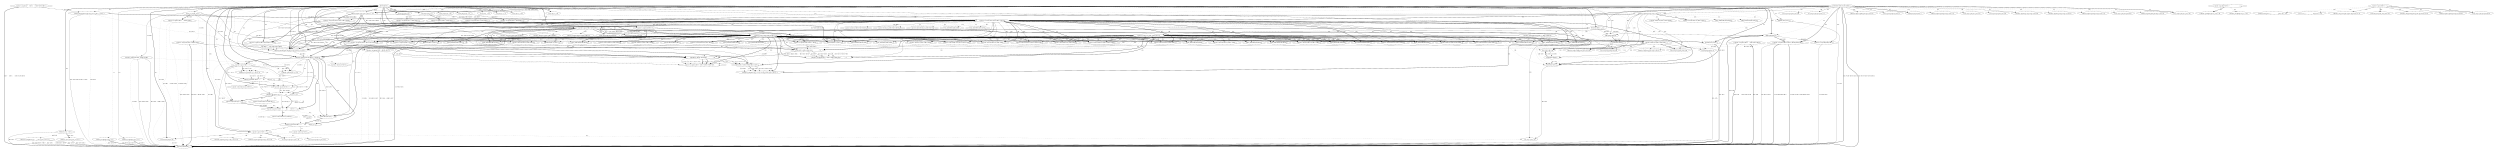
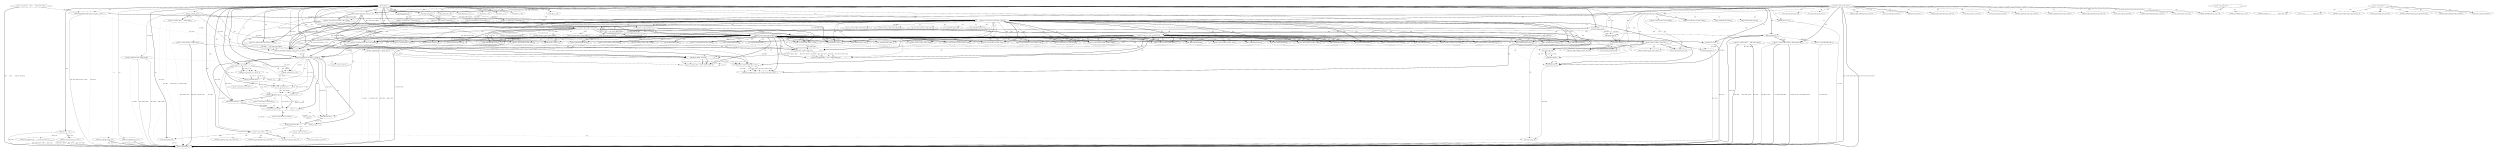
(544, 11) -> (544, 11)
(1837, 25) -> (2044, 7)
(418, 42) -> (740, 29)
(233, 63) -> (233, 63)
